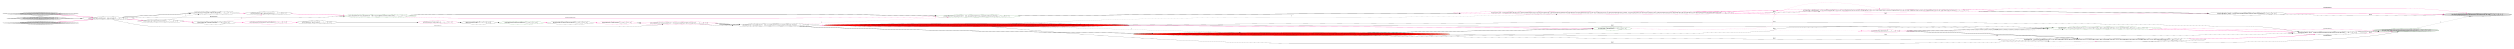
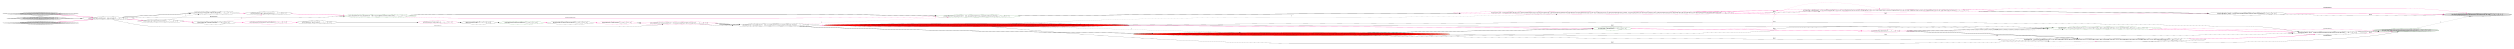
(1746, 30) -> (1746, 30)
